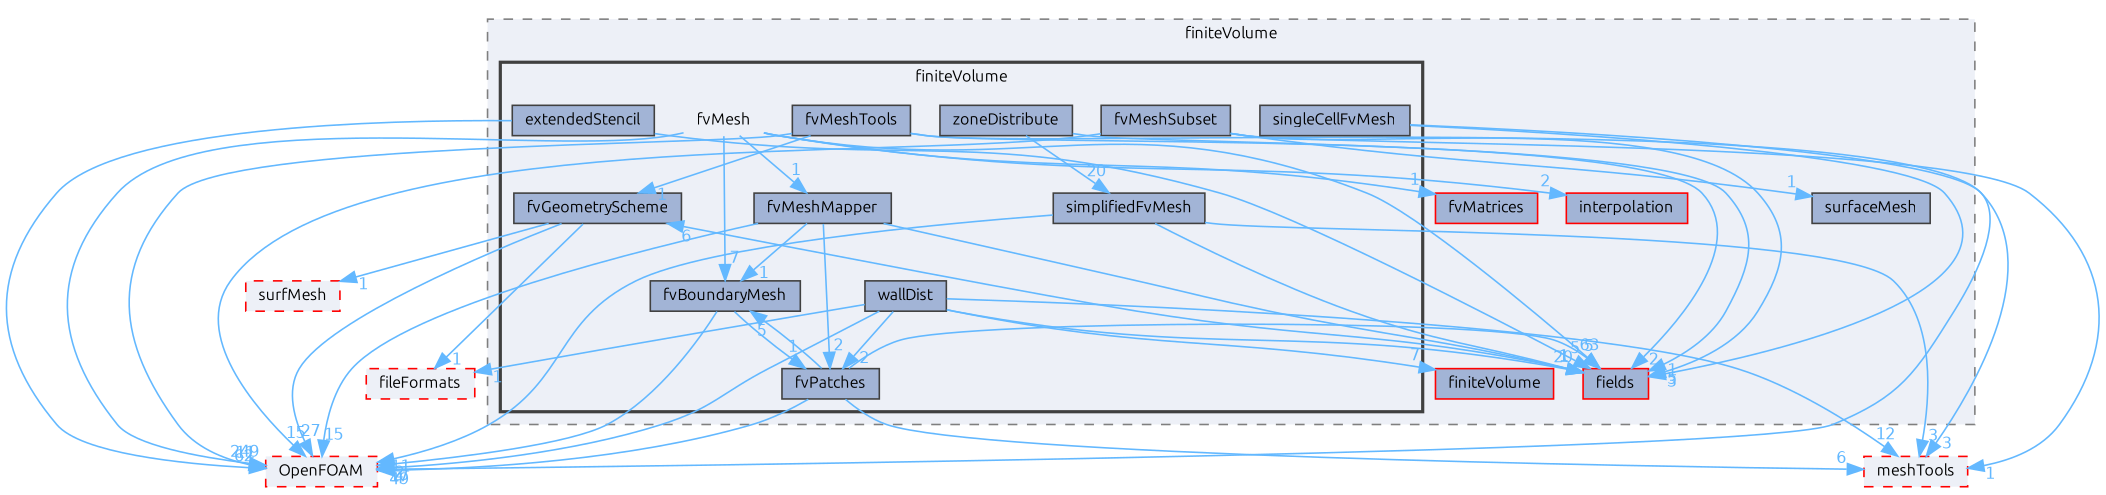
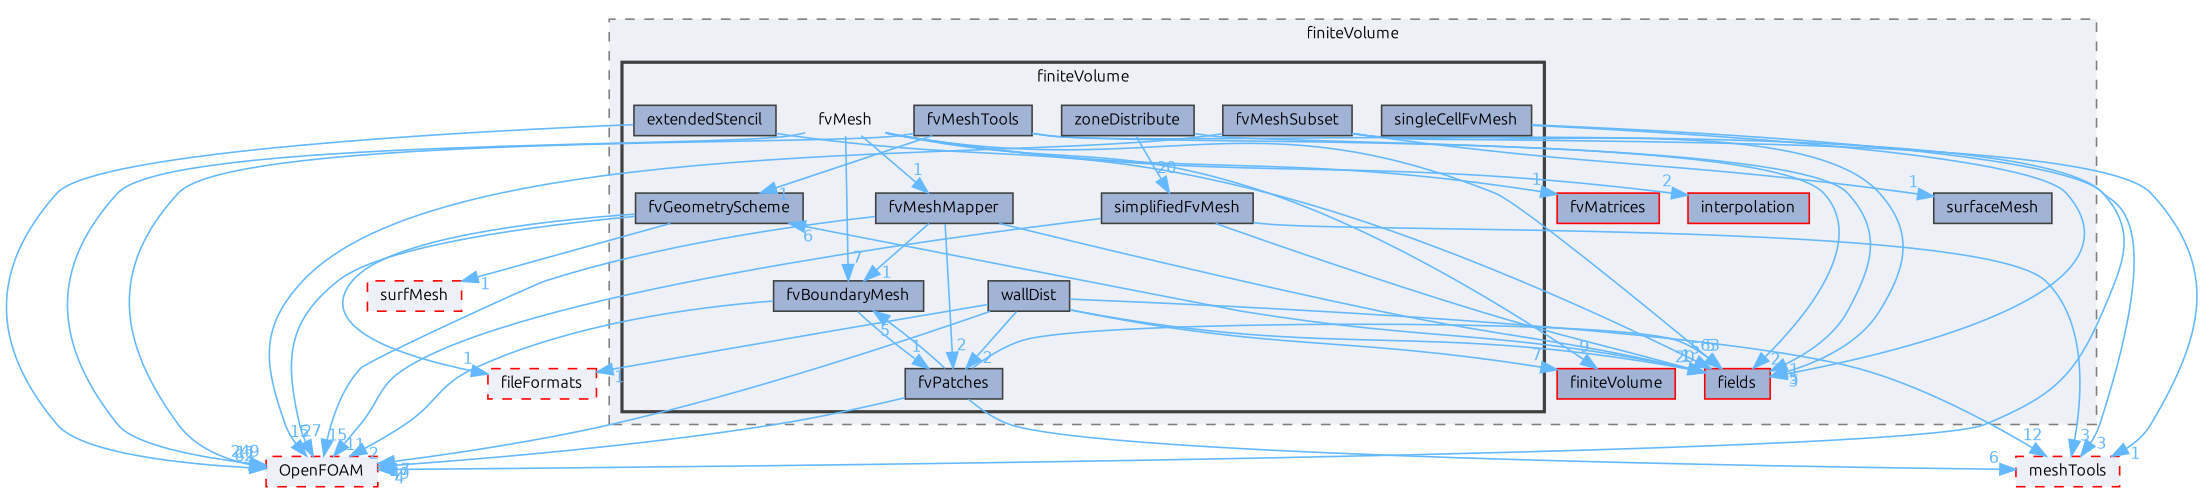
none -> (1374, 237)
